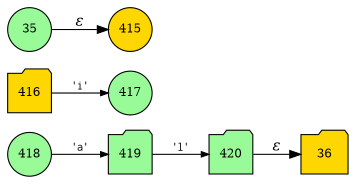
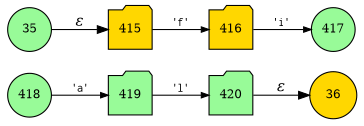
(130, 30) -> (130, 30)
none -> (177, 30)
(325, 154) -> (333, 95)
